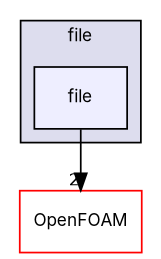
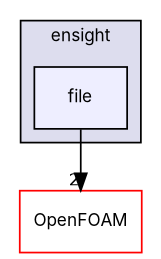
(81, 37) -> (81, 37)
